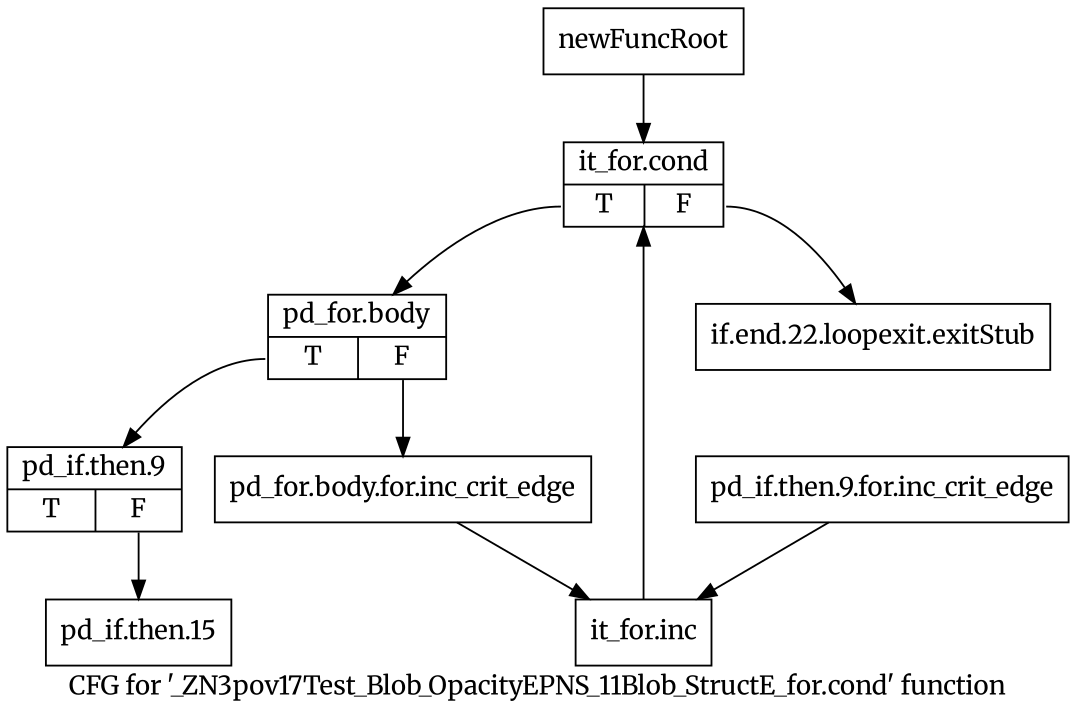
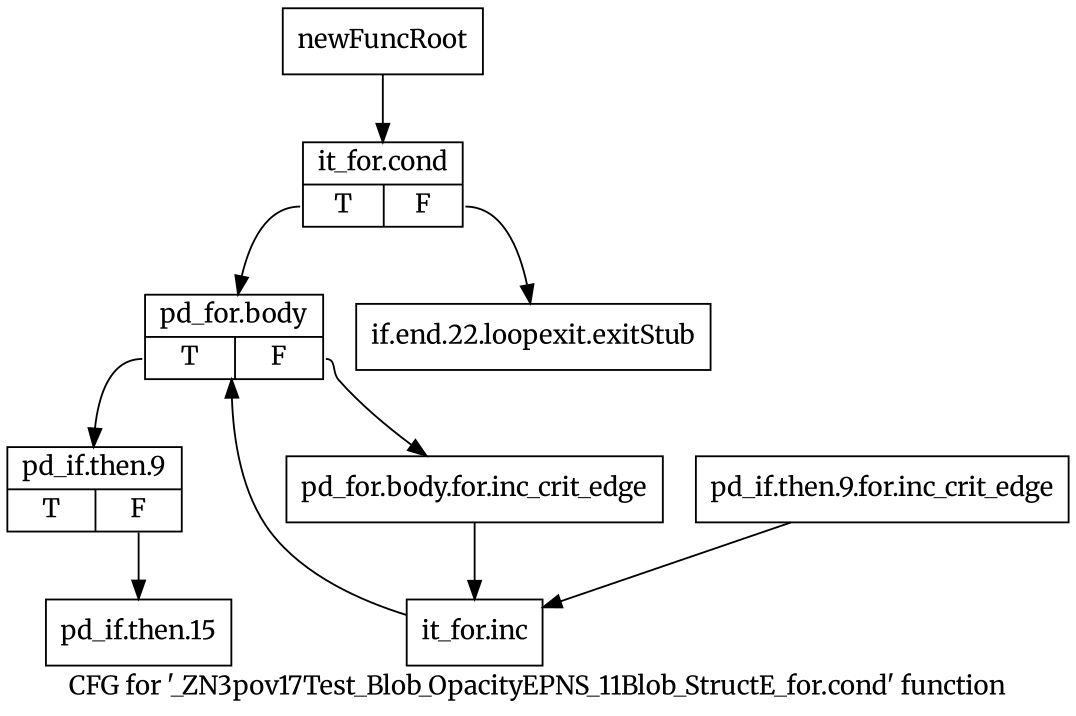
(644, 422) -> (277, 540)
